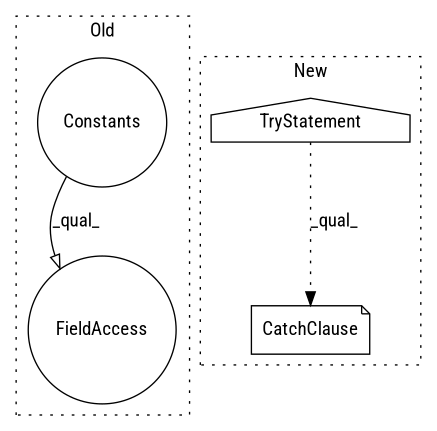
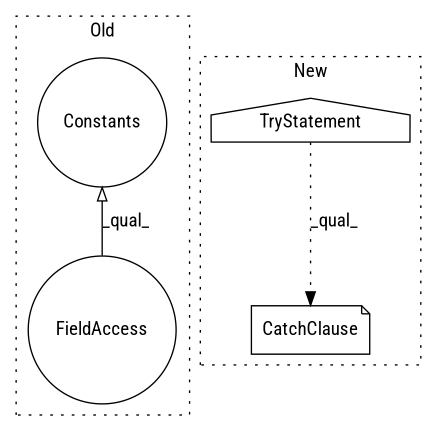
(52, 215) -> (102, 228)
